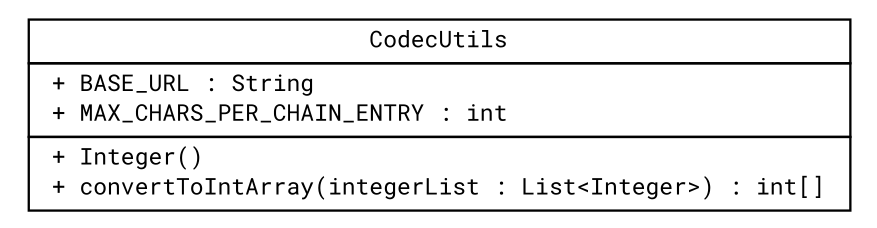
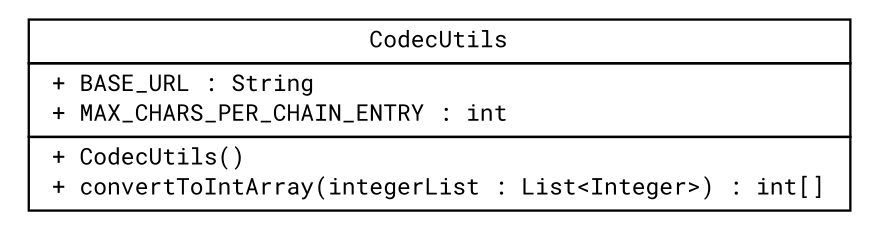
(129, 158) -> (150, 158)
